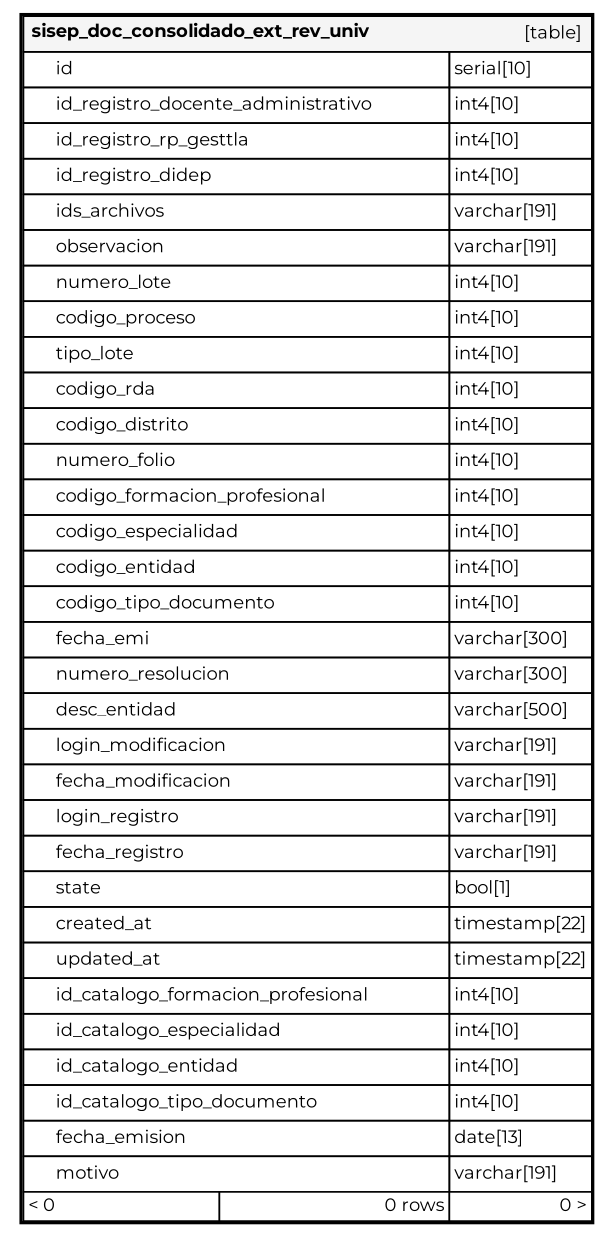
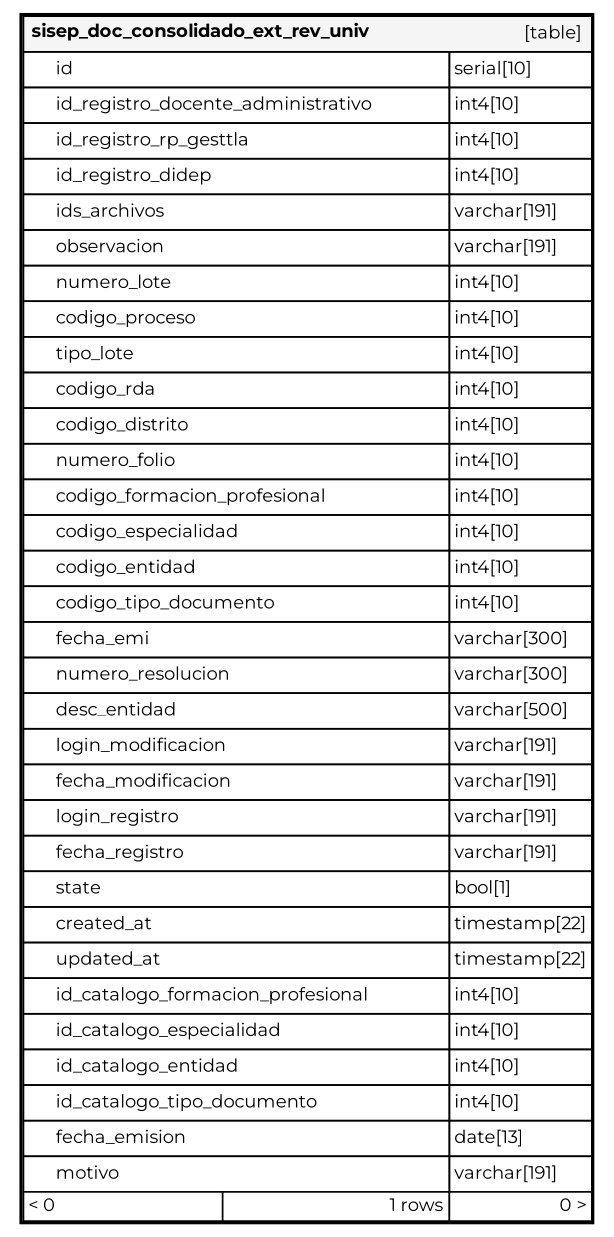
(415, 1206) -> (417, 1206)
